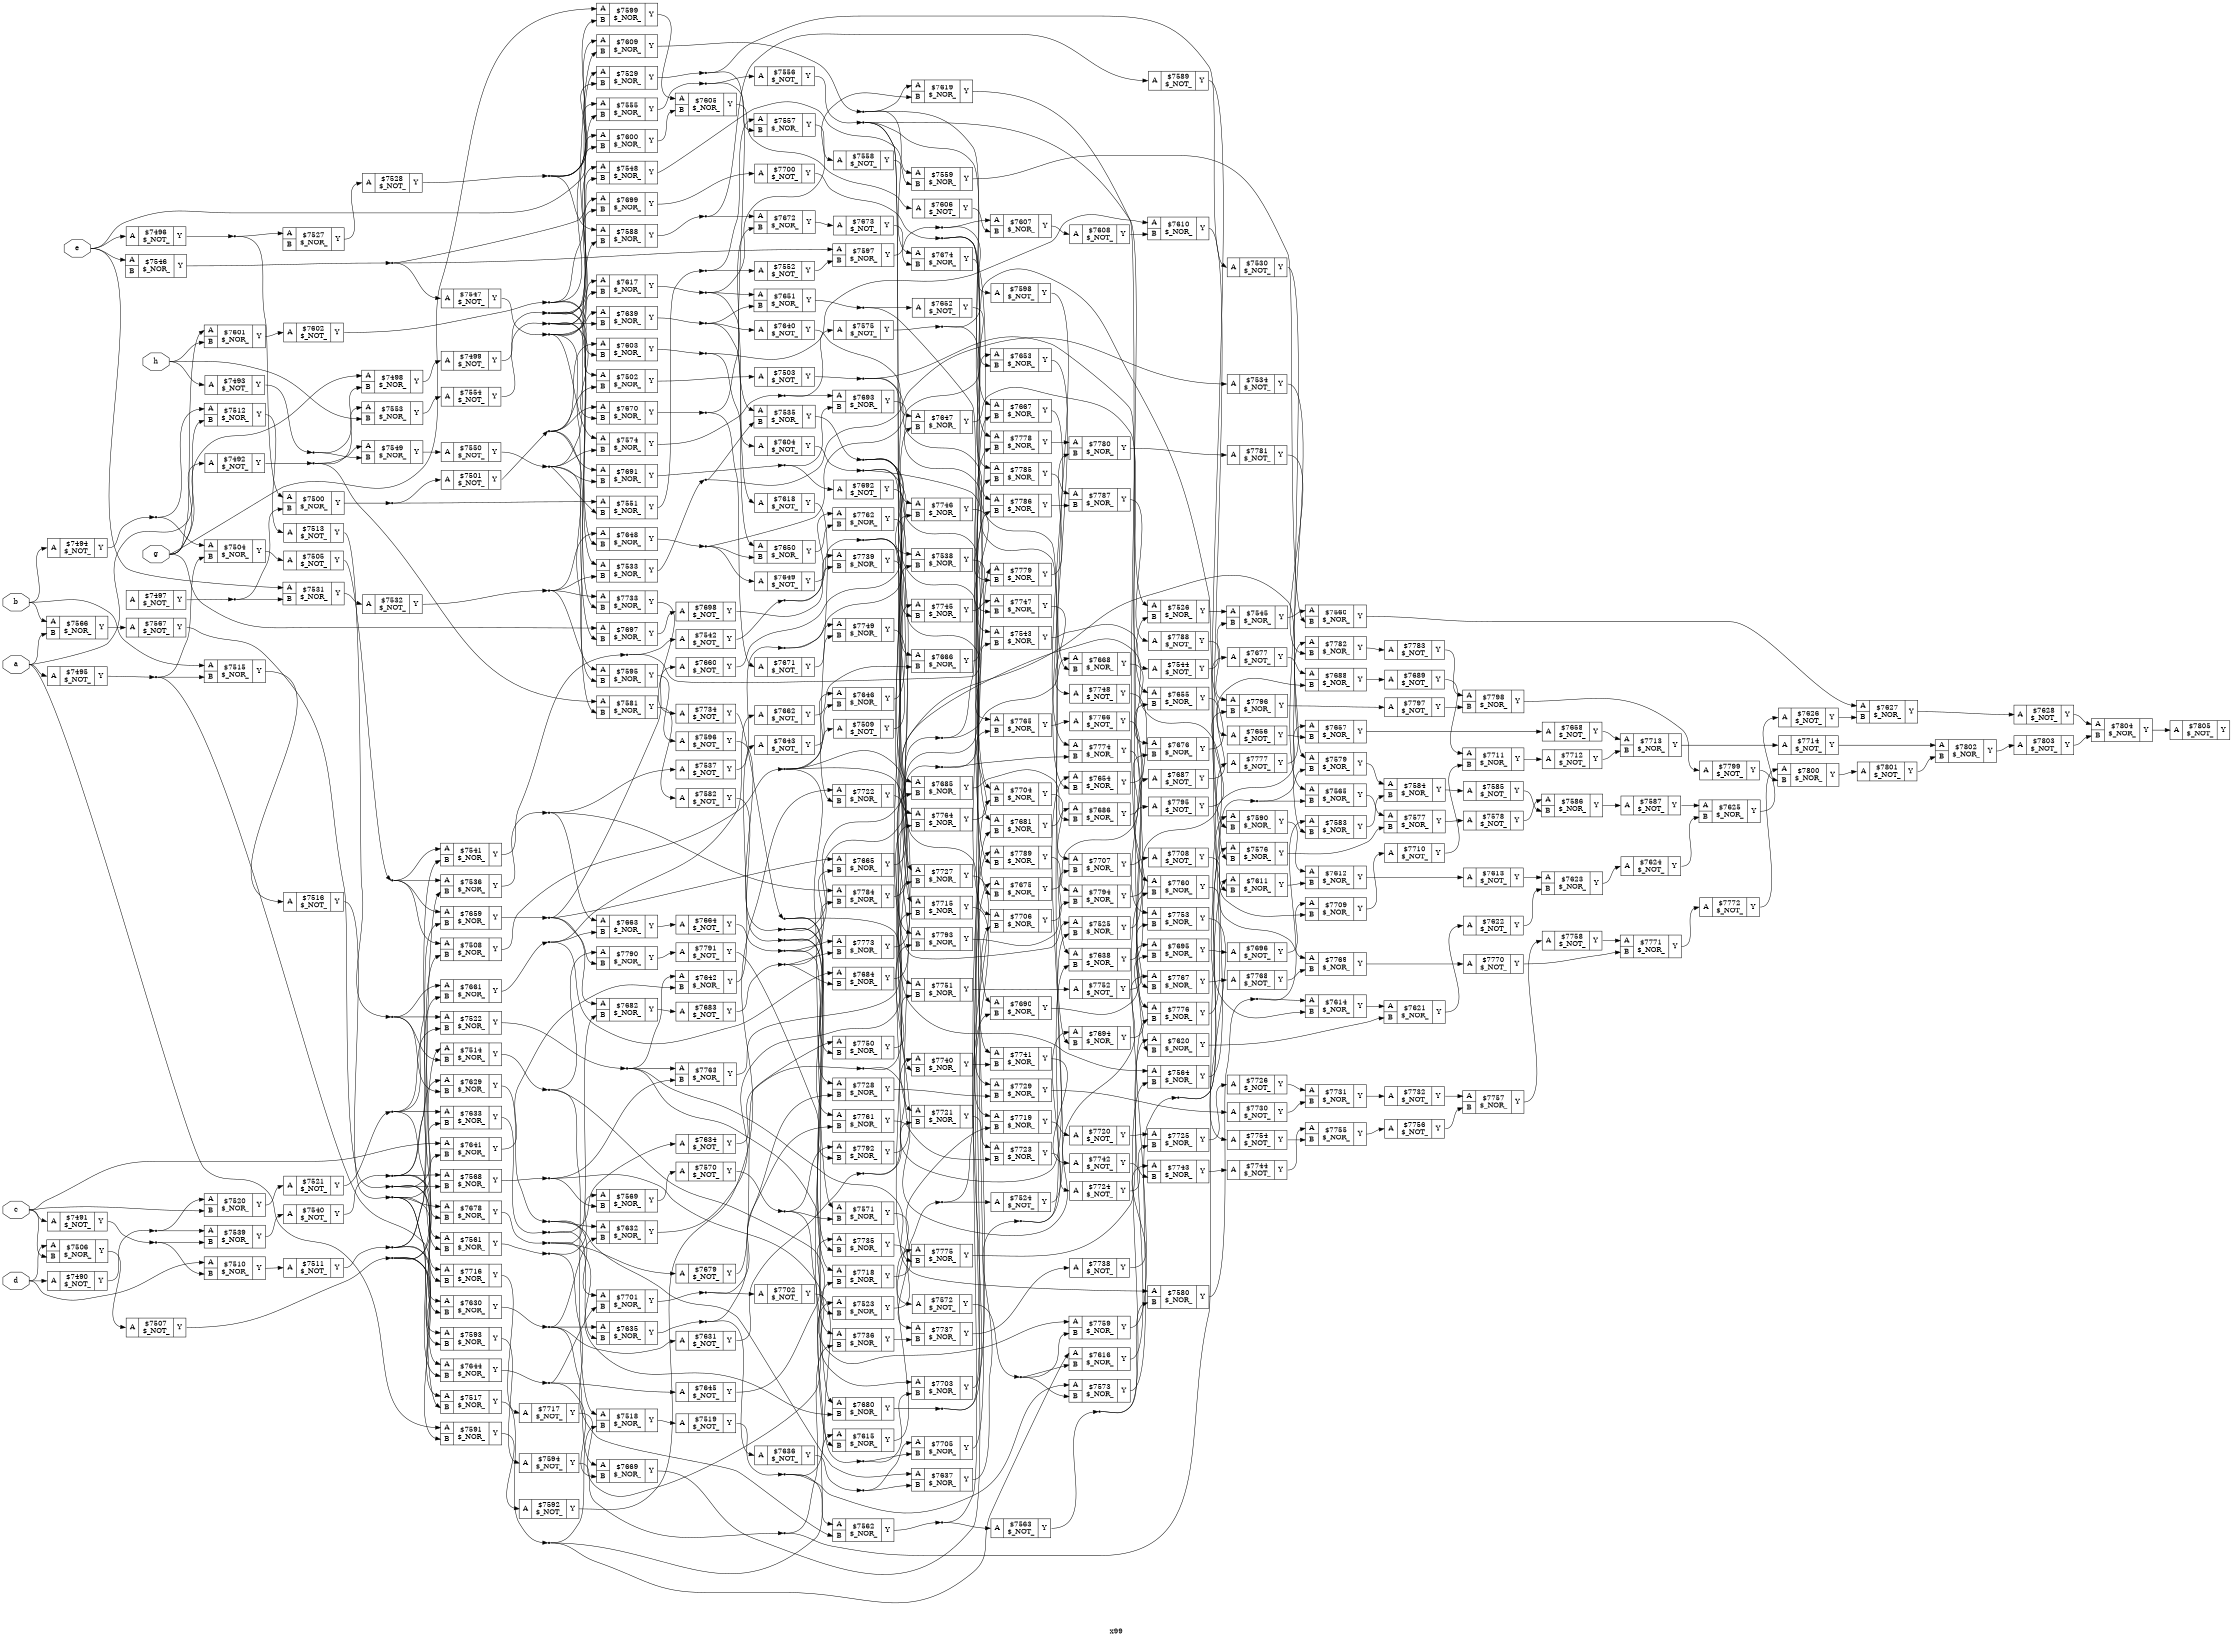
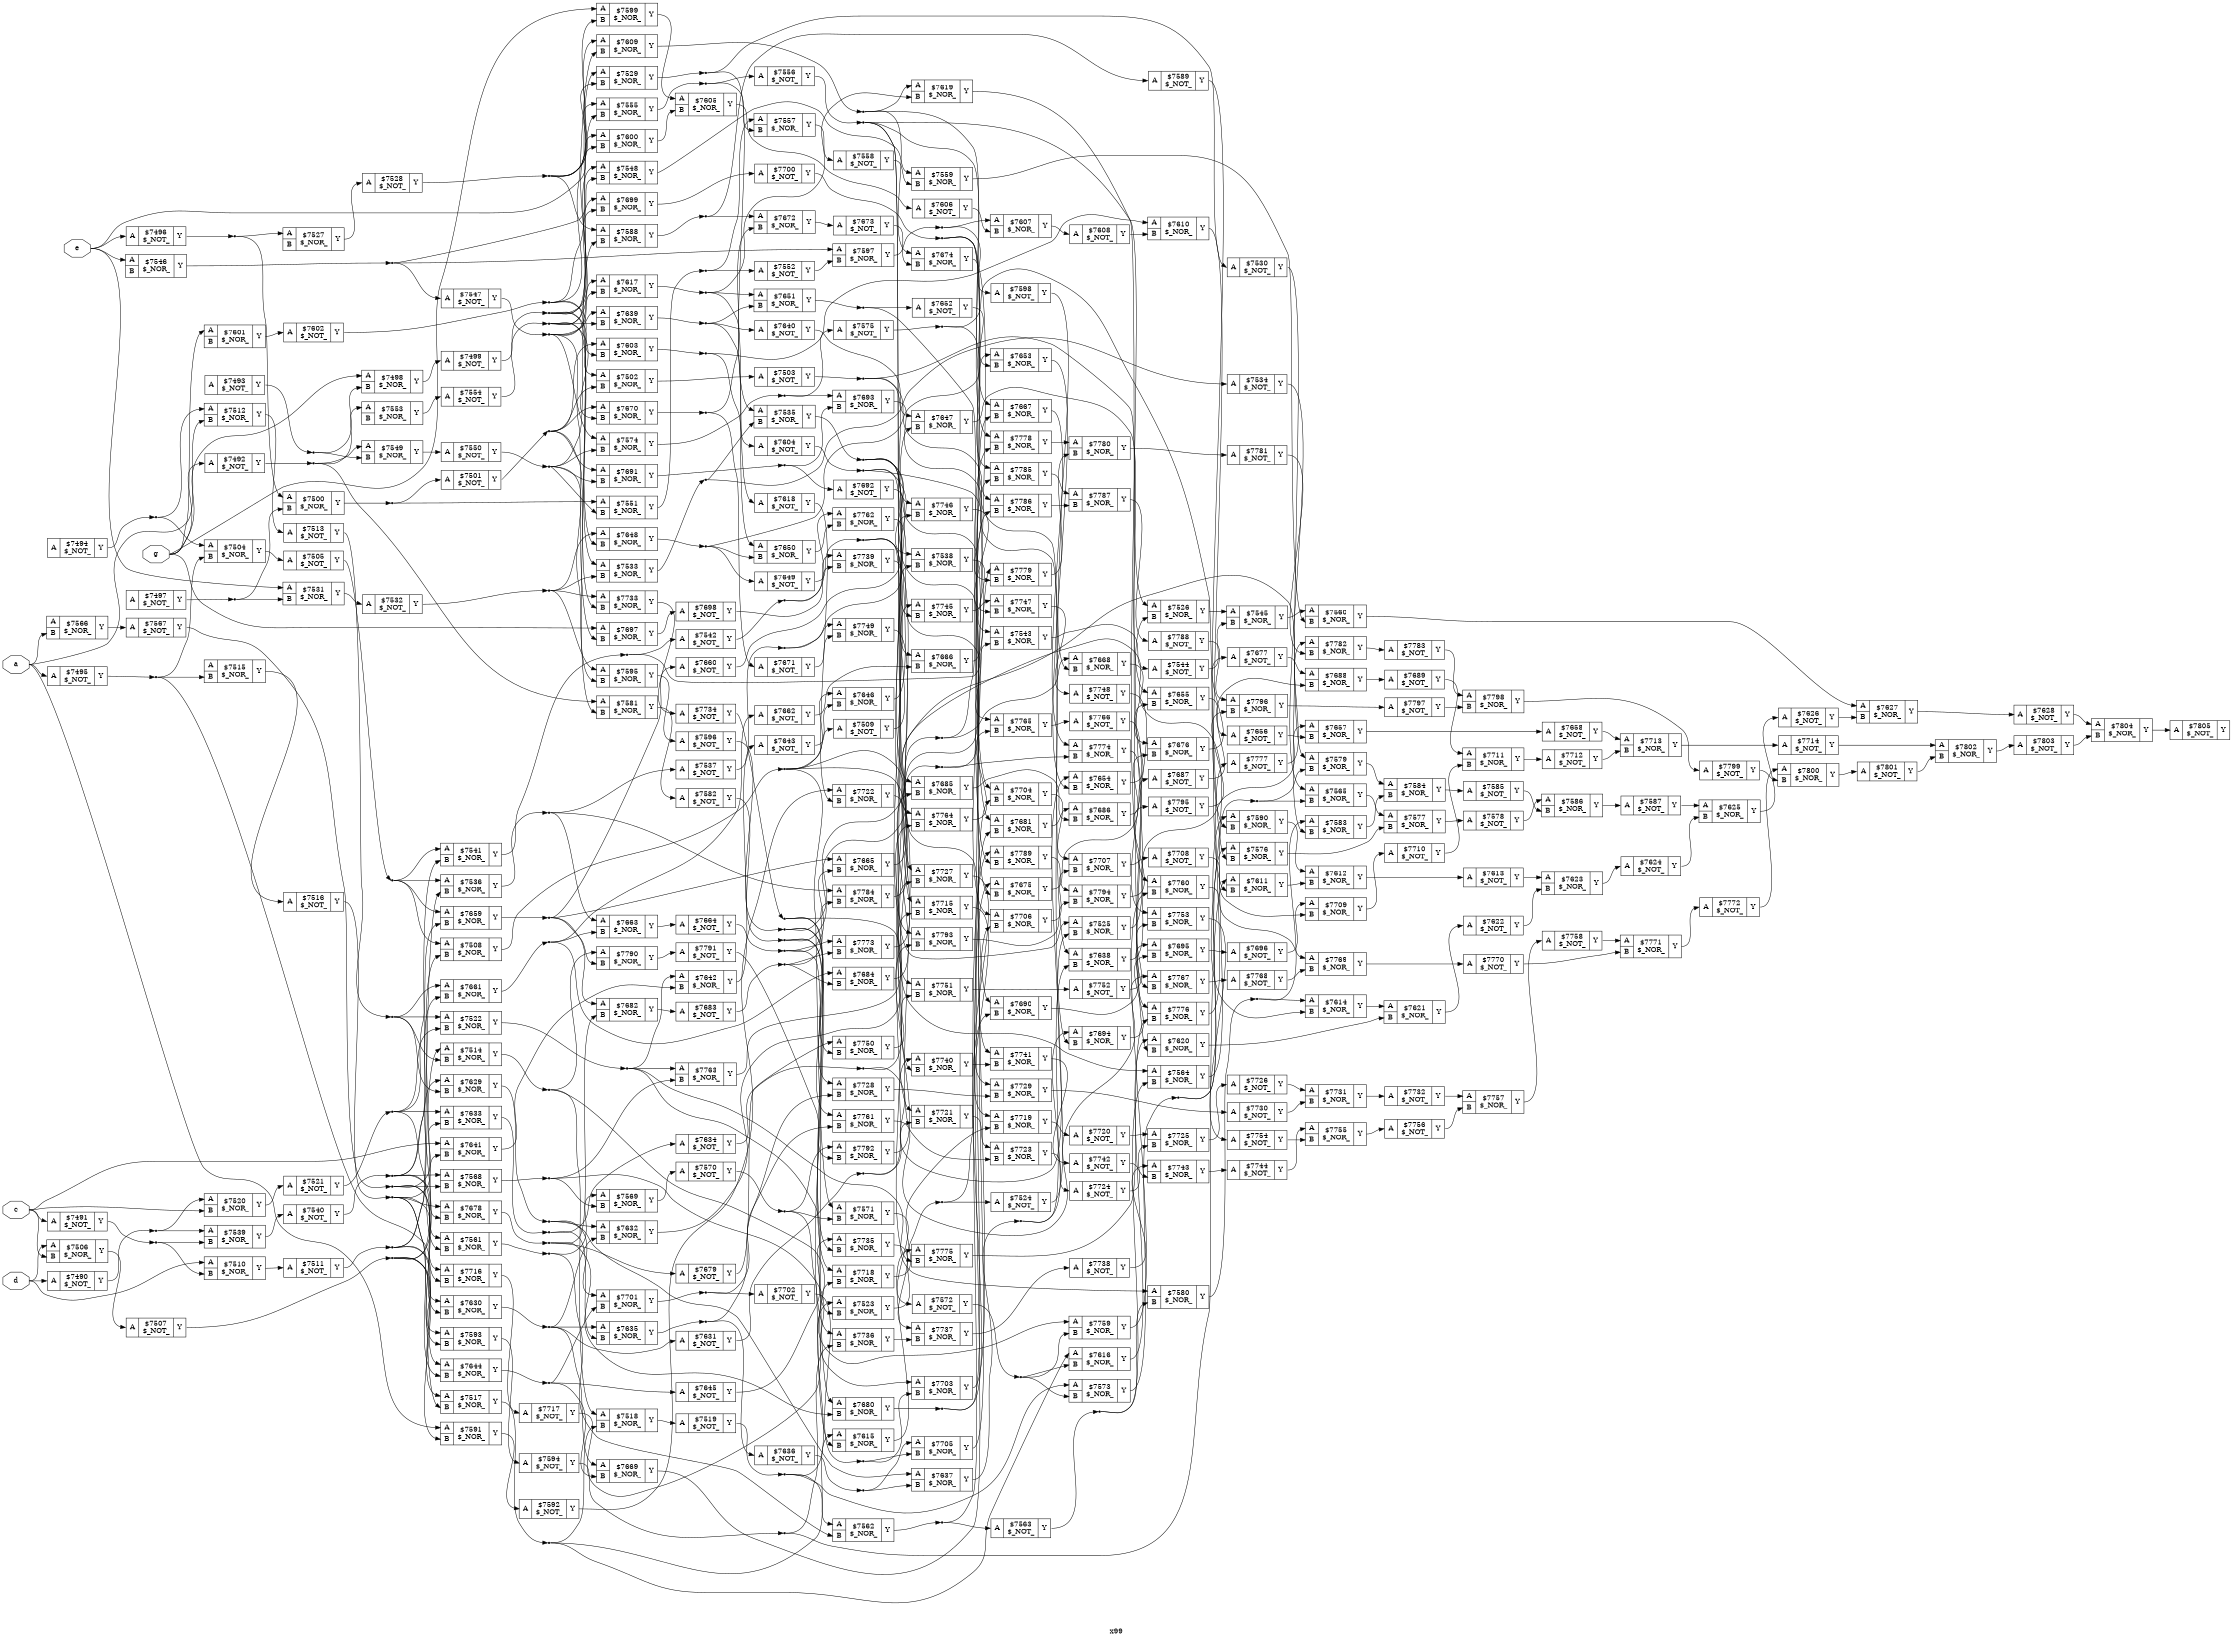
(156, 362) -> none
(16, 602) -> none
